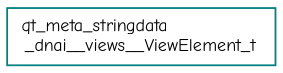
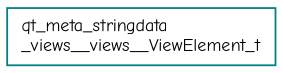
(141, 37) -> (141, 37)
